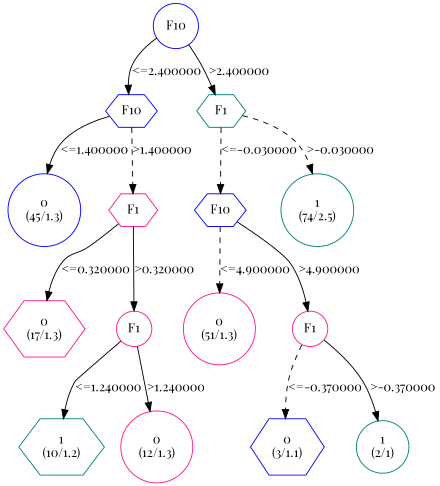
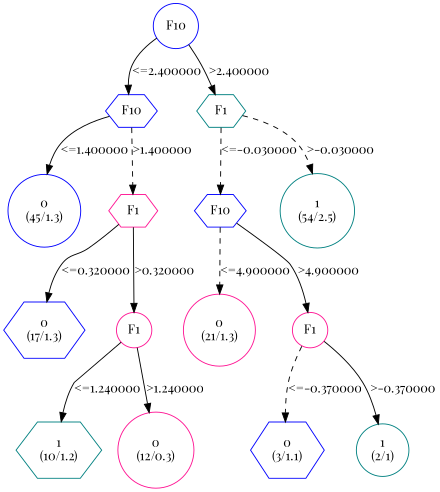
(317, 210) -> (317, 211)
(44, 329) -> (44, 330)
(219, 329) -> (219, 330)
(157, 447) -> (156, 450)
